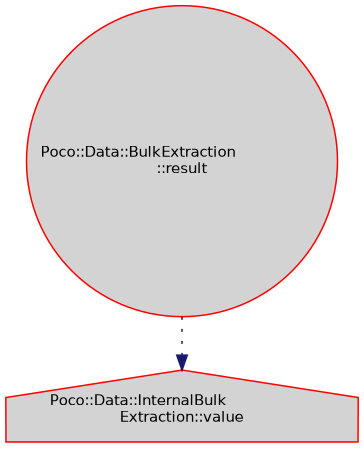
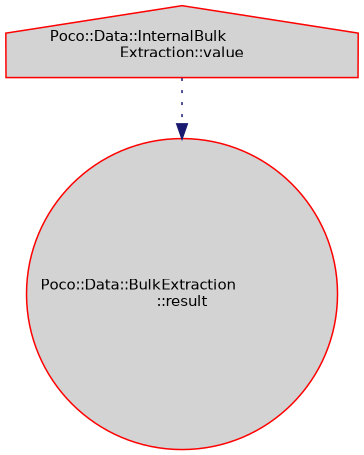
(182, 336) -> (182, 101)
